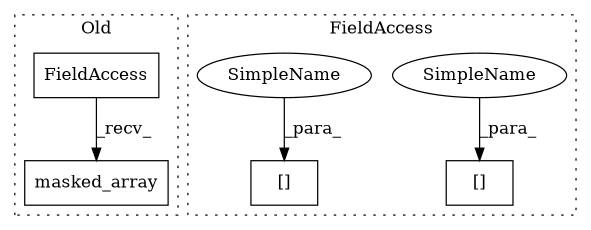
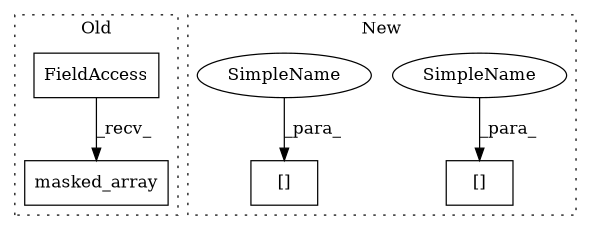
(382, 29) -> (382, 29)
